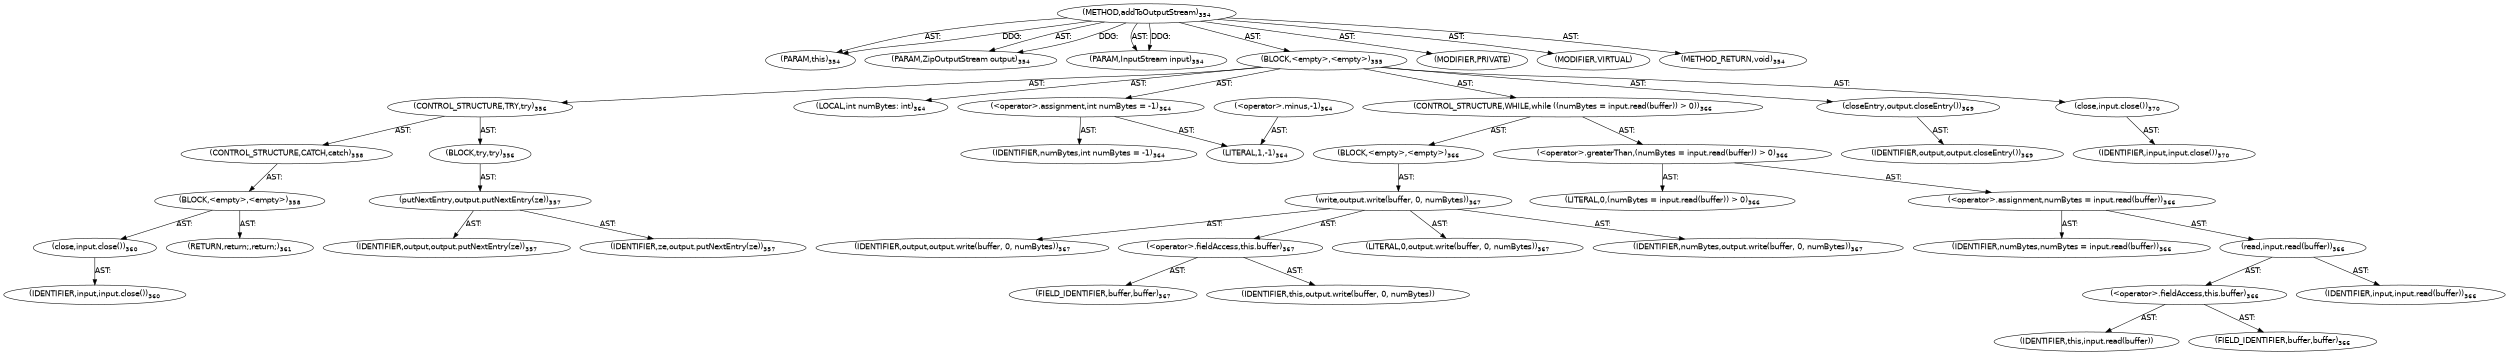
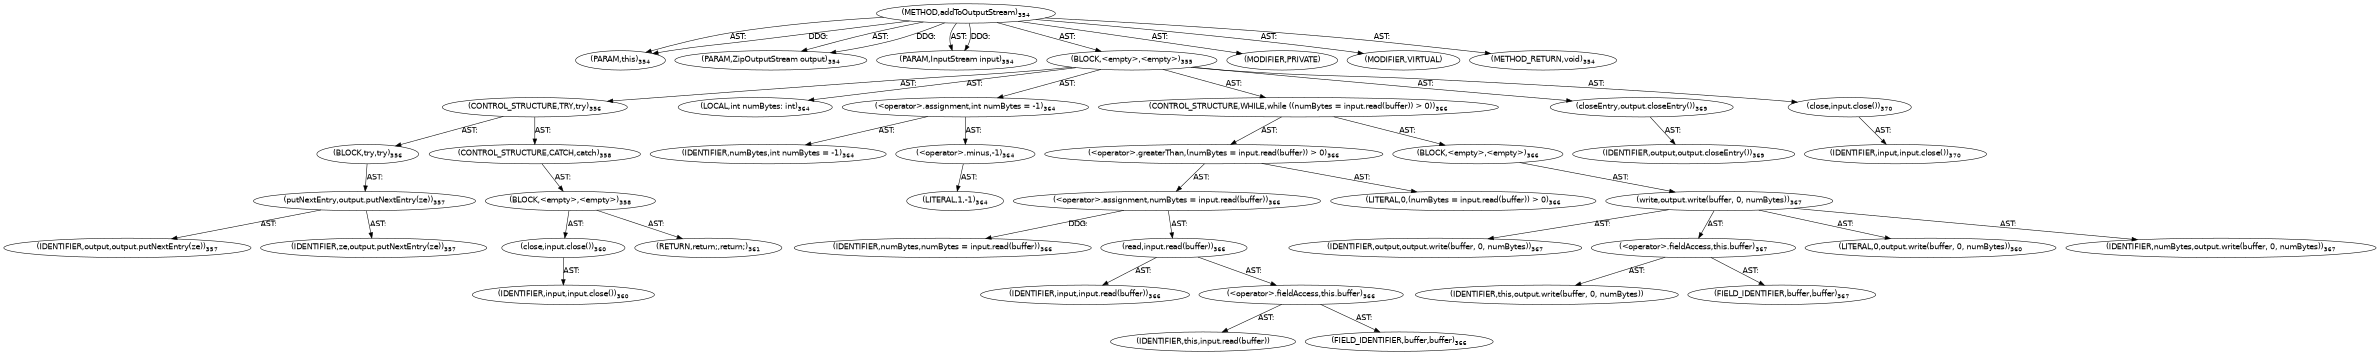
(1168, 131) -> (965, 128)
(2071, 224) -> (1079, 224)
(1544, 247) -> (2016, 247)
